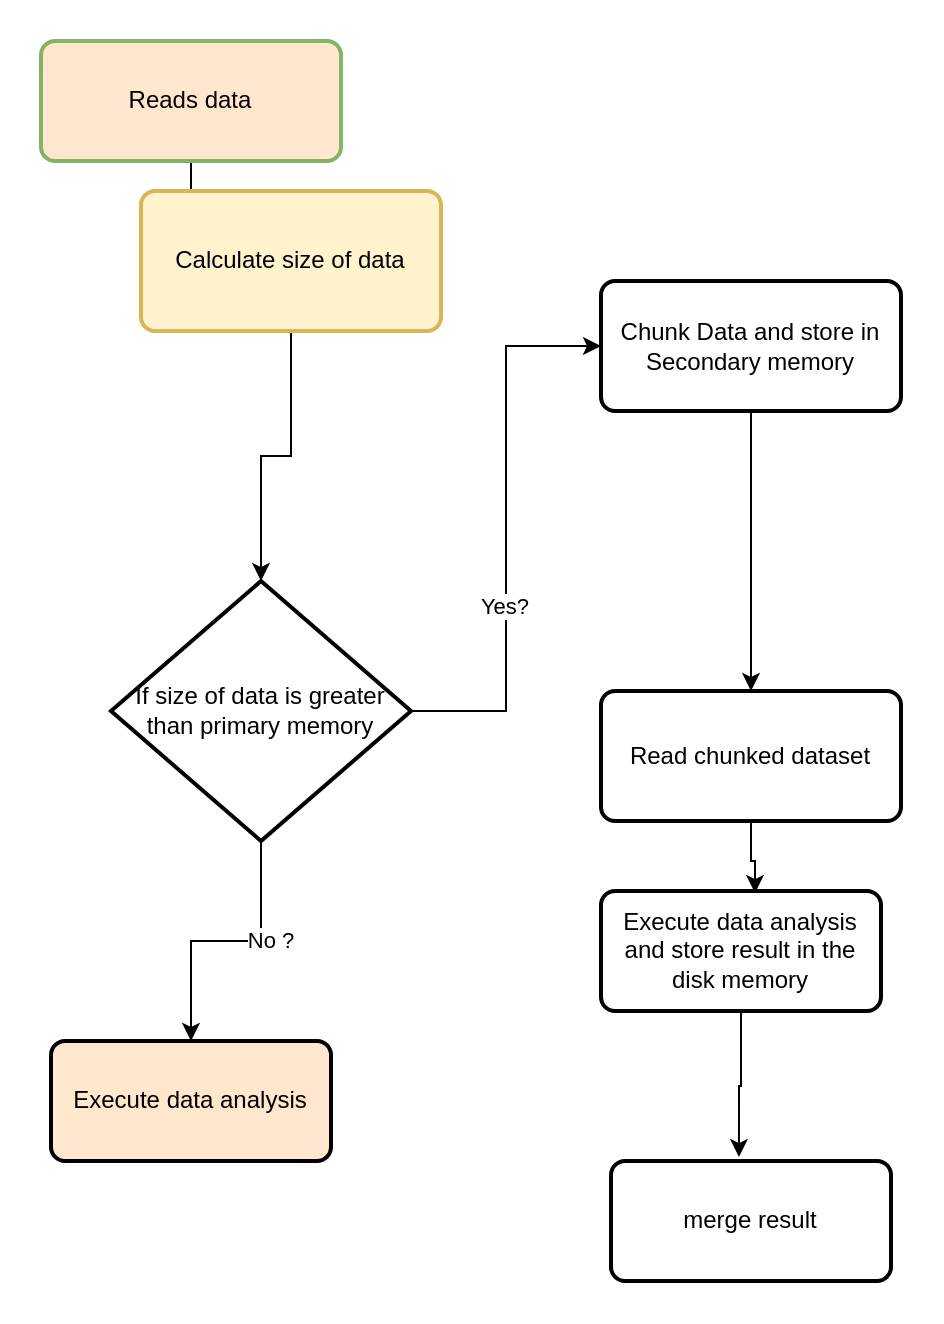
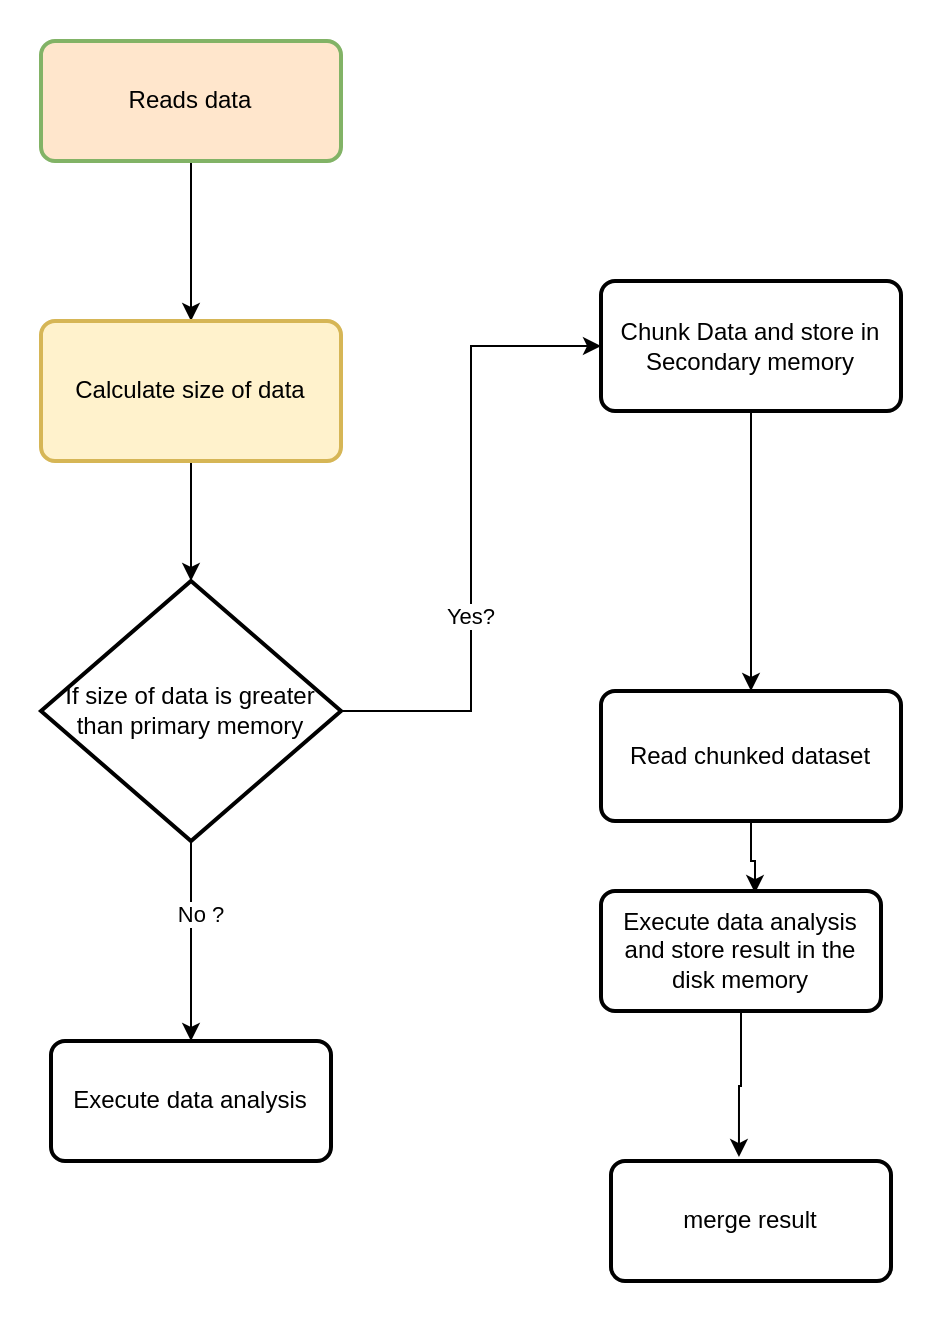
(291, 261) -> (191, 391)
(261, 711) -> (191, 711)
(191, 1101) -> (191, 1101)
